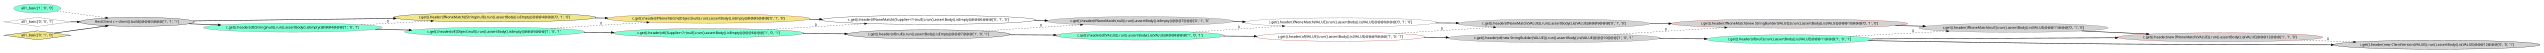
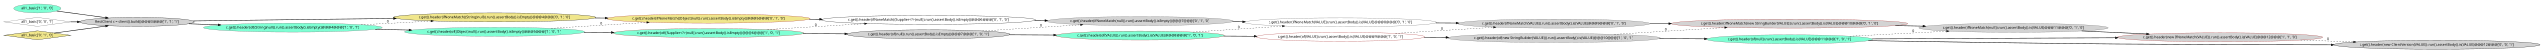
(81, 14) -> (81, 14)
